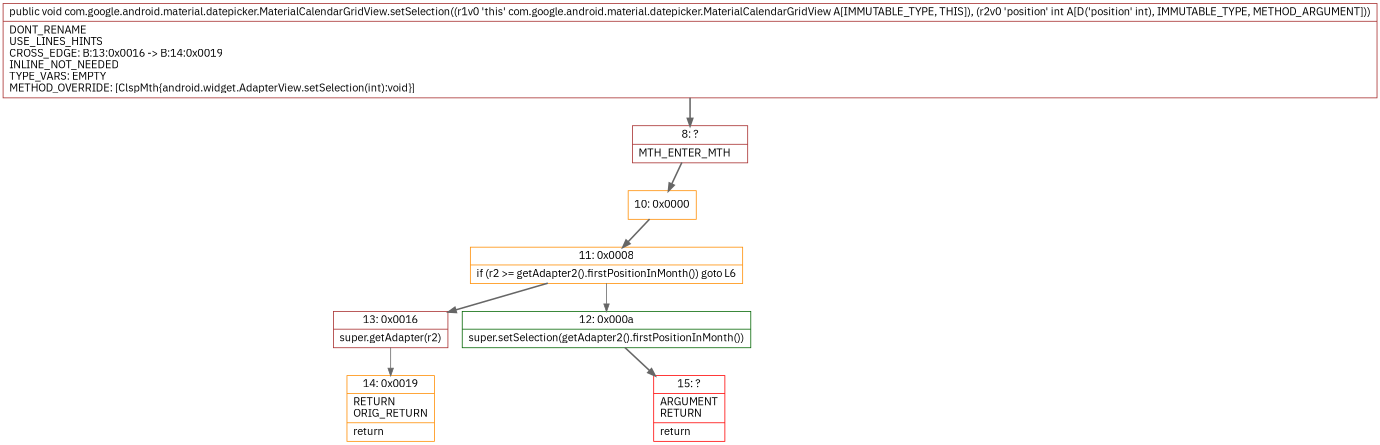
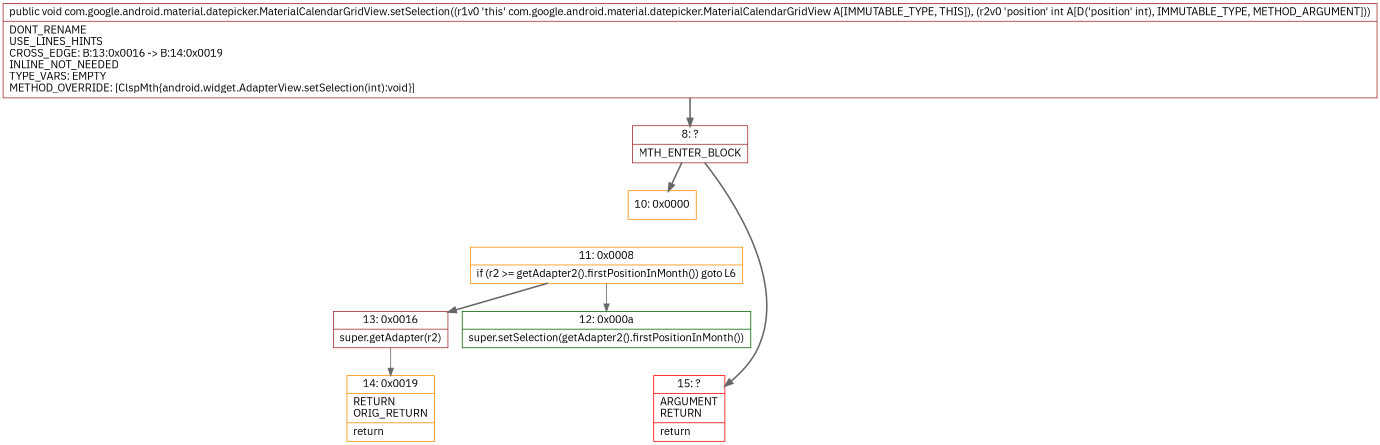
(685, 153) -> (690, 153)
(639, 230) -> none
(637, 359) -> (762, 270)
